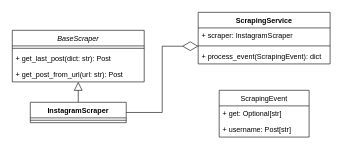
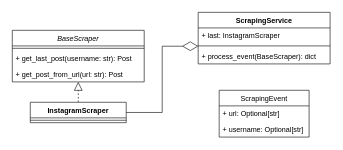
(253, 36) -> (246, 36)
(269, 56) -> (266, 56)
(74, 59) -> (83, 59)
(78, 96) -> (78, 96)
(258, 114) -> (257, 114)
(262, 130) -> (268, 130)
